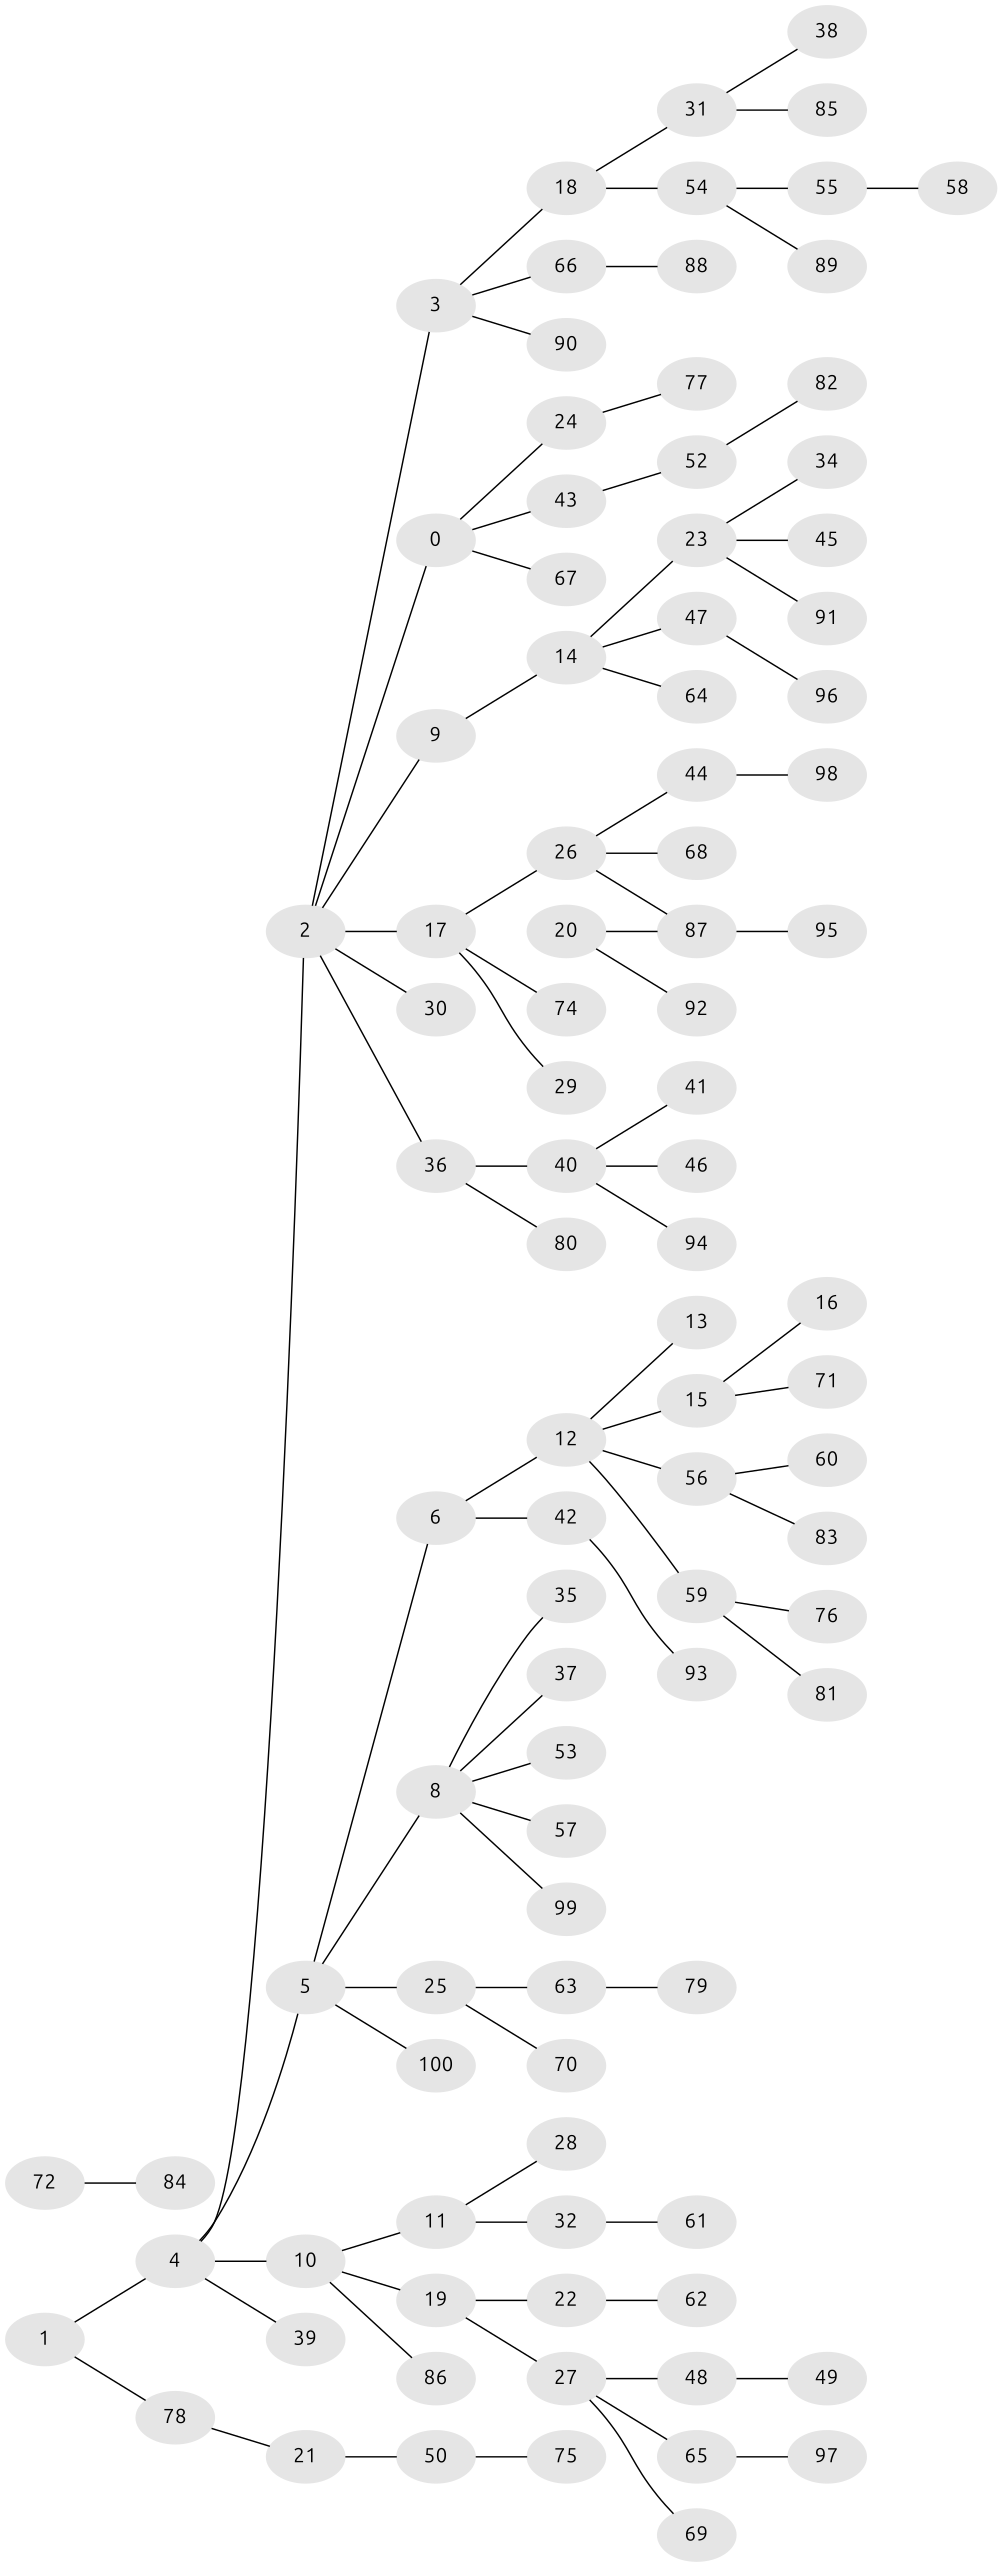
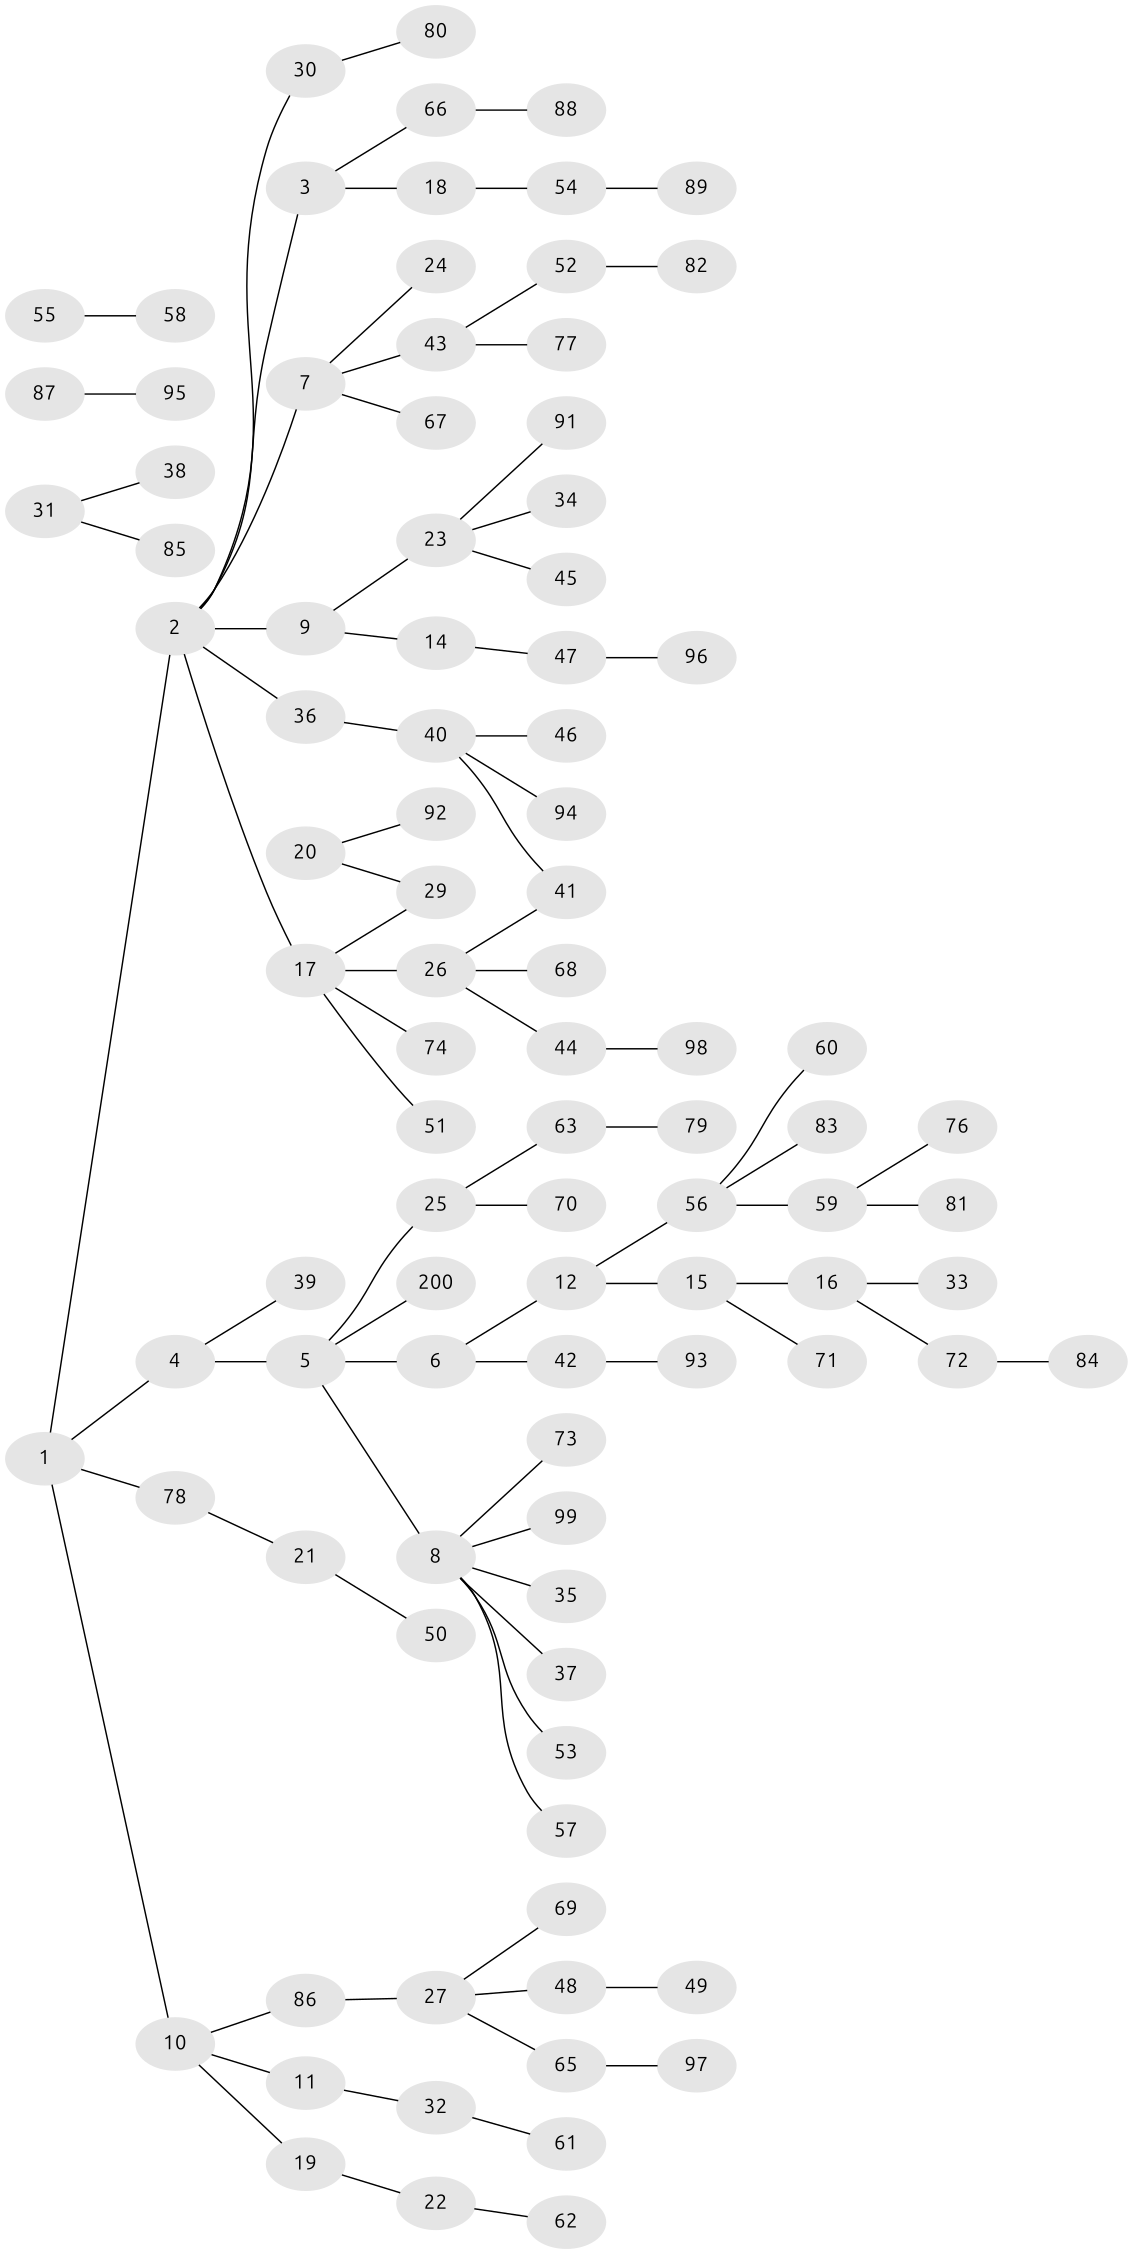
(632, 149) -> none
(762, 188) -> none
(566, 345) -> none
(632, 403) -> (501, 345)
(436, 540) -> (306, 384)
(632, 599) -> (371, 585)
(697, 697) -> none
(632, 892) -> (501, 931)
(632, 931) -> (371, 873)
none -> (436, 1127)
(501, 1205) -> (371, 51)
none -> (958, 1283)
(697, 1323) -> none
none -> (892, 1323)
none -> (566, 1440)
(636, 1516) -> (762, 1205)
(277, 1604) -> (110, 1044)
(436, 2066) -> (436, 1283)
(566, 2144) -> none
(241, 2261) -> (110, 1751)
(501, 2340) -> (371, 1999)
(566, 2457) -> none
